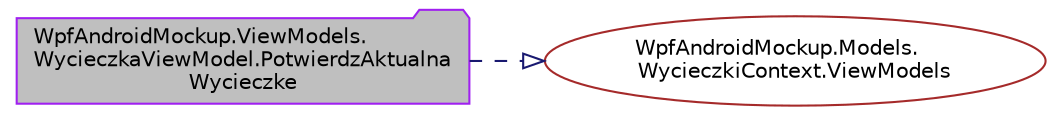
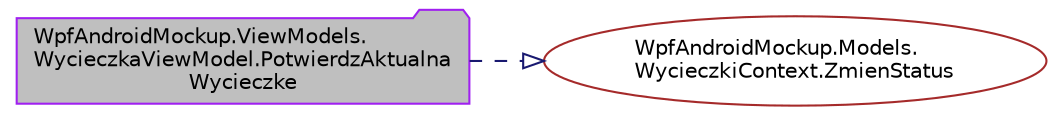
(795, 61) -> (795, 61)
